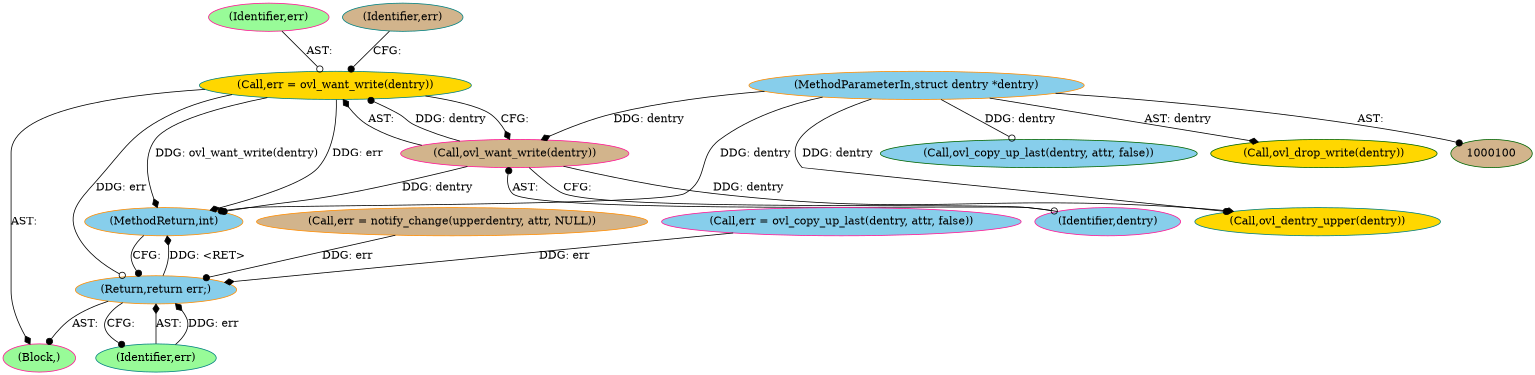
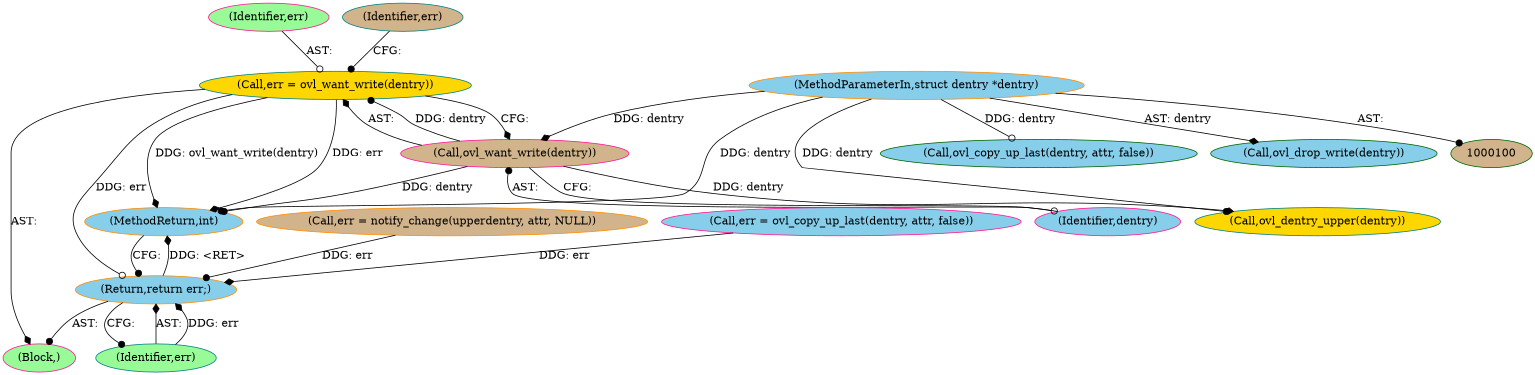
(1324, 154) -> (1324, 154)
